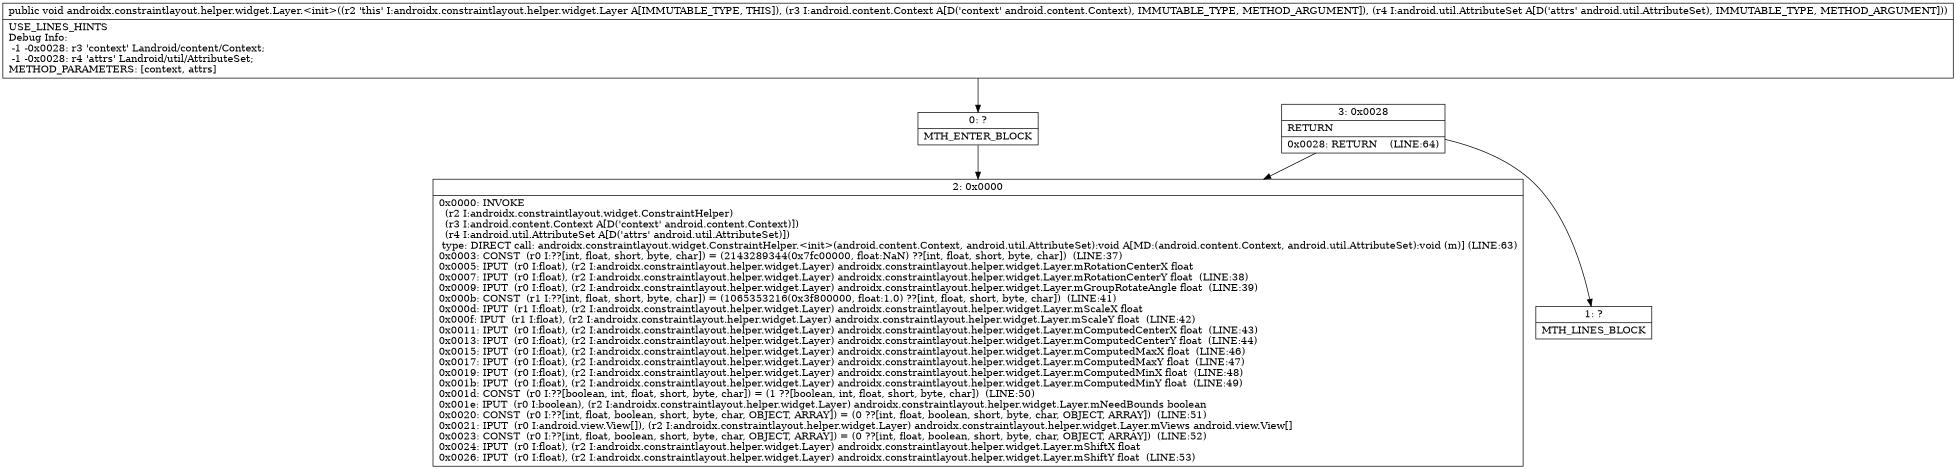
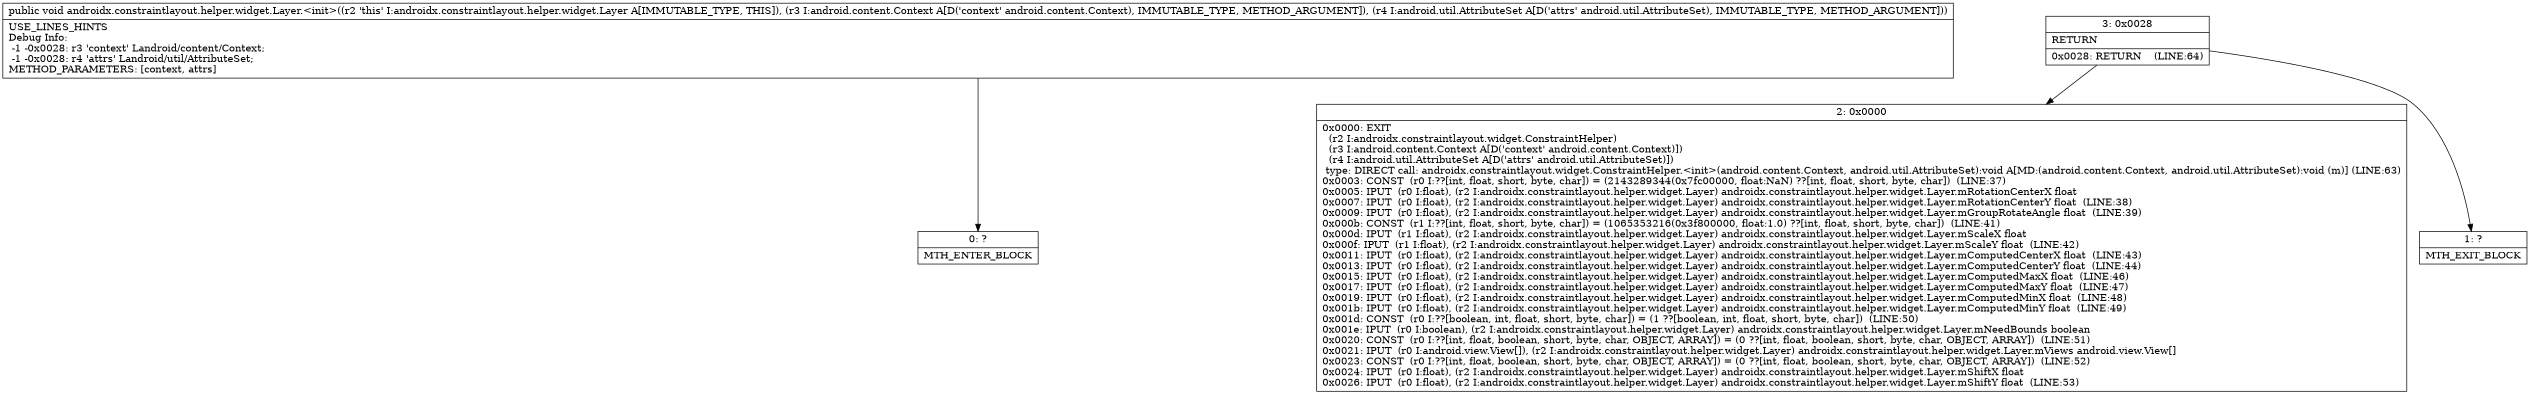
(978, 159) -> none
(485, 203) -> (1360, 128)
(1594, 330) -> (2473, 256)
